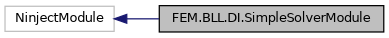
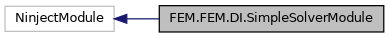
(272, 19) -> (272, 19)
